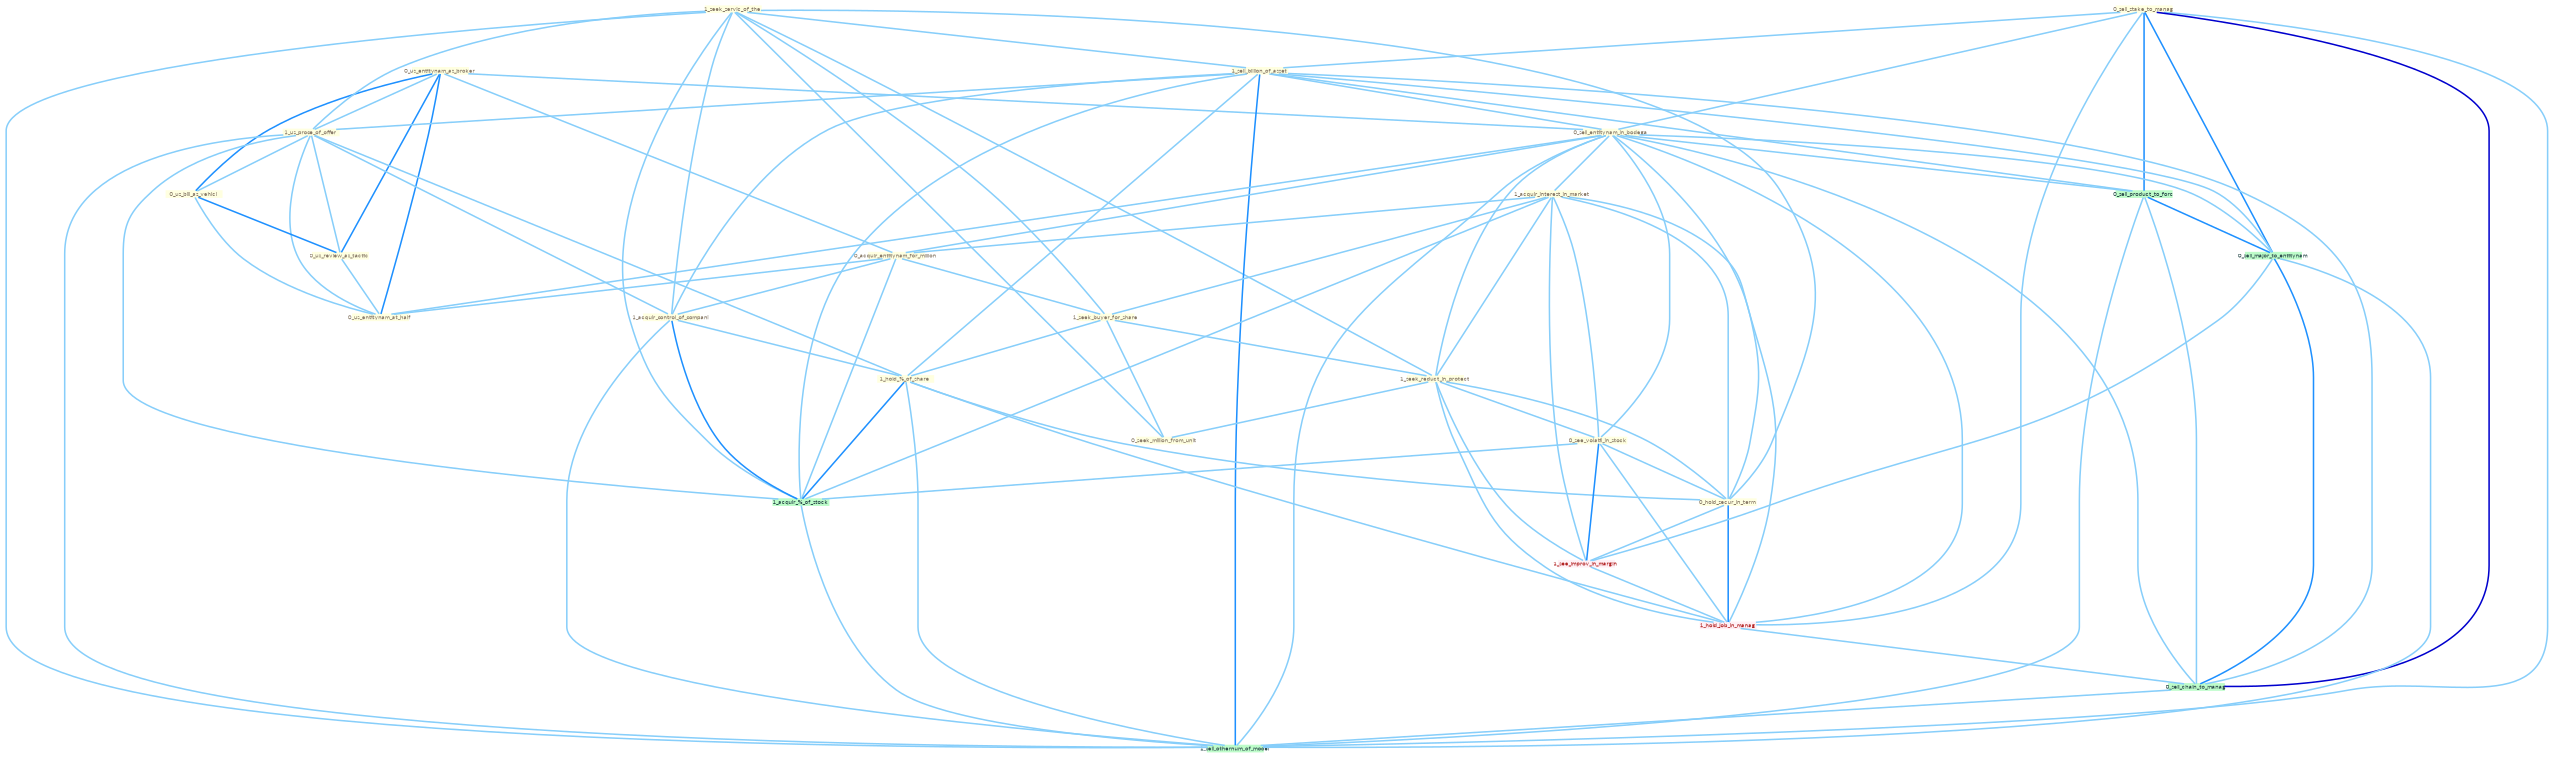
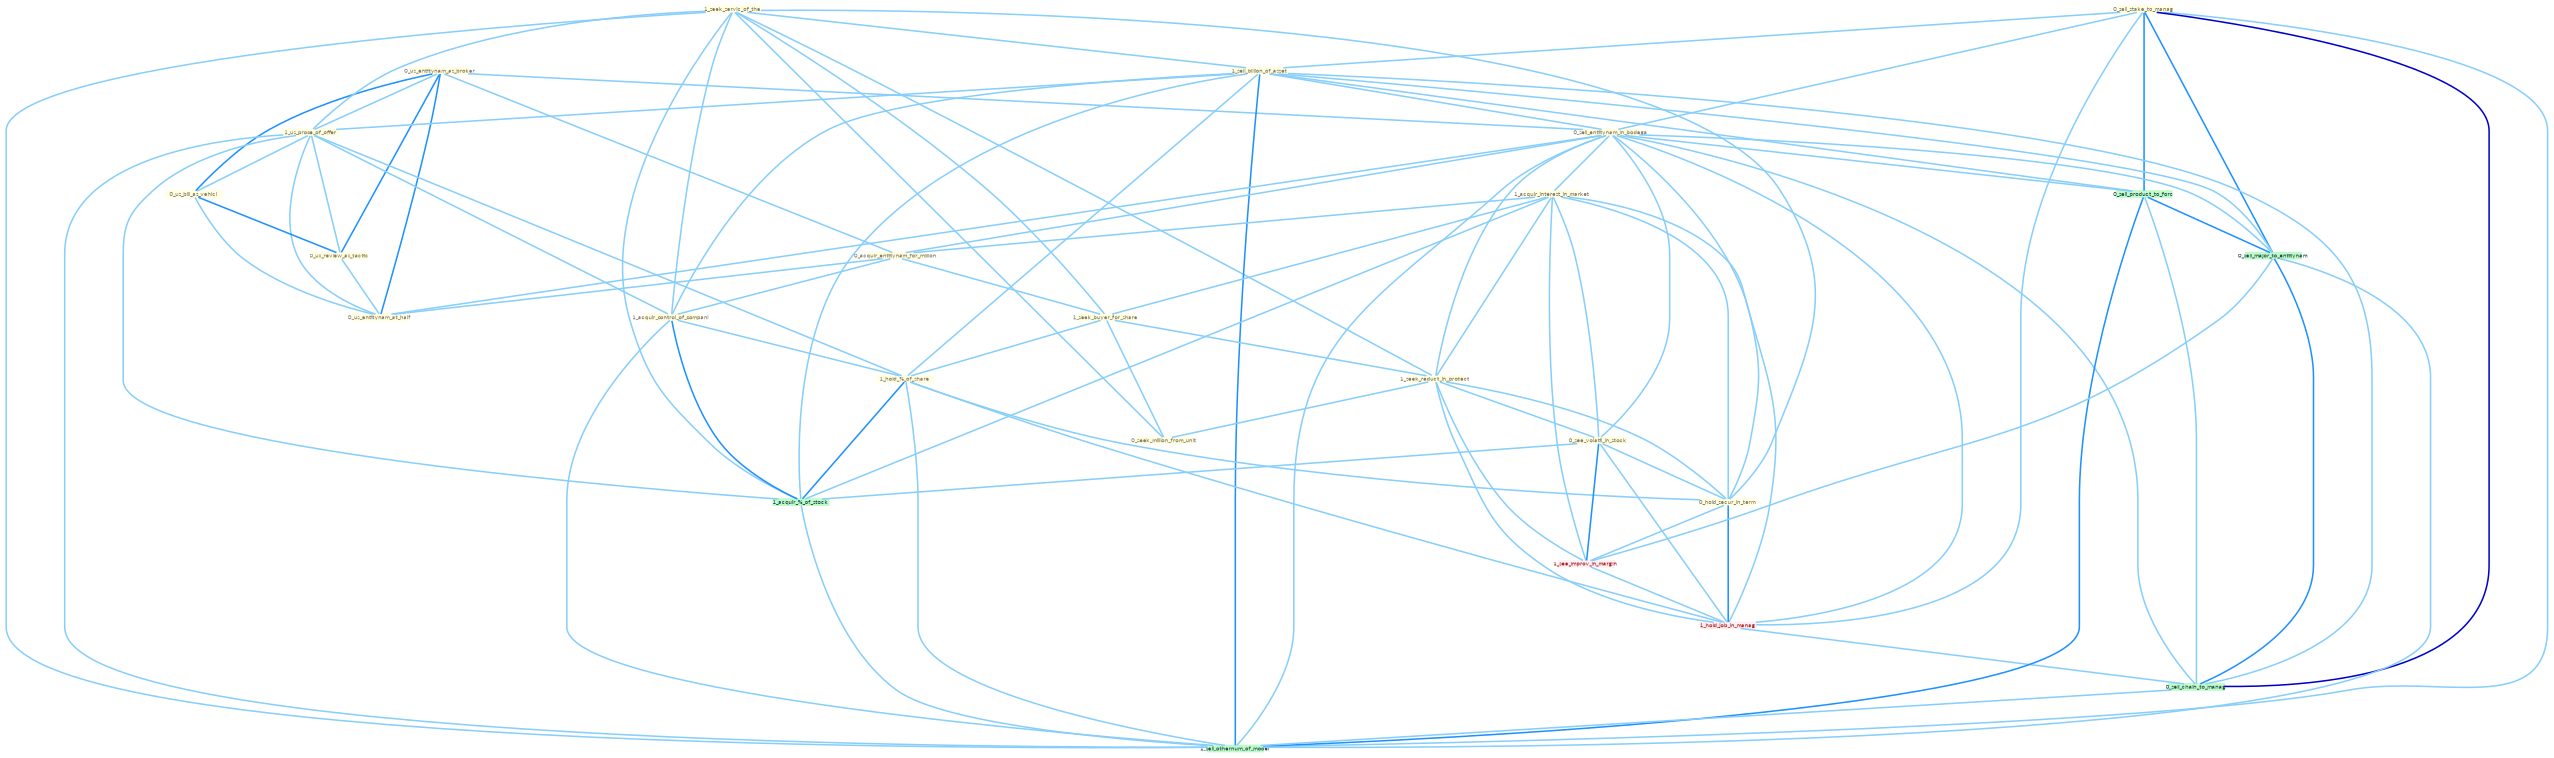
(849, 379) -> none
(1897, 694) -> (1897, 694)
